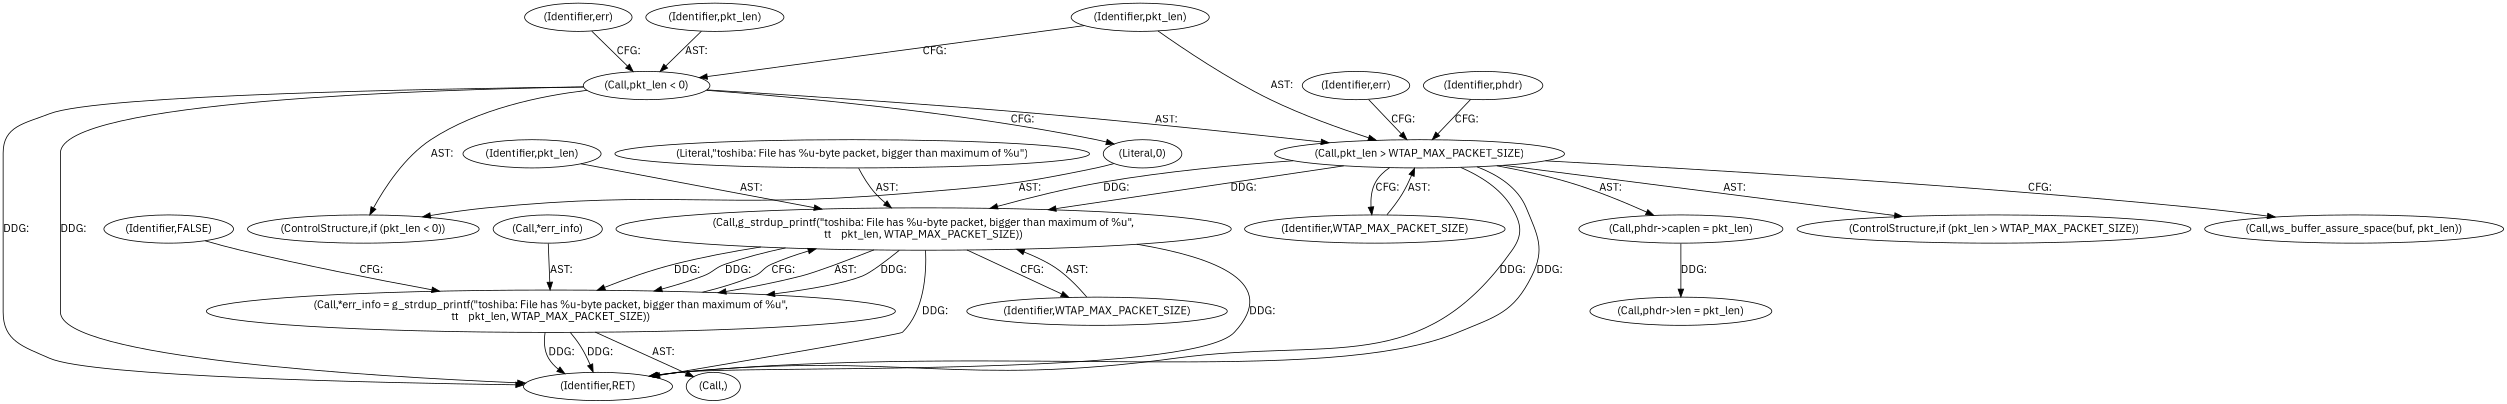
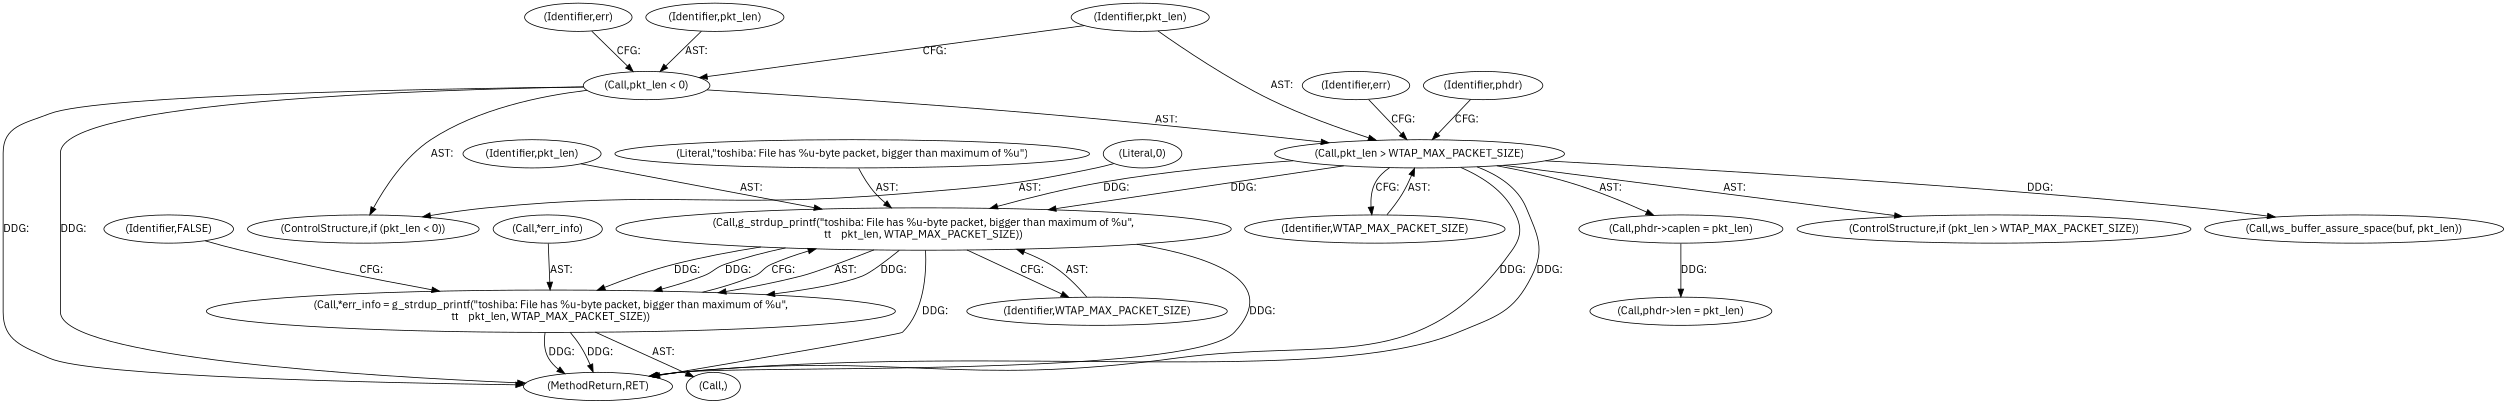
(907, 110) -> none
(2041, 188) -> (2041, 188)
(598, 386) -> (598, 386)
